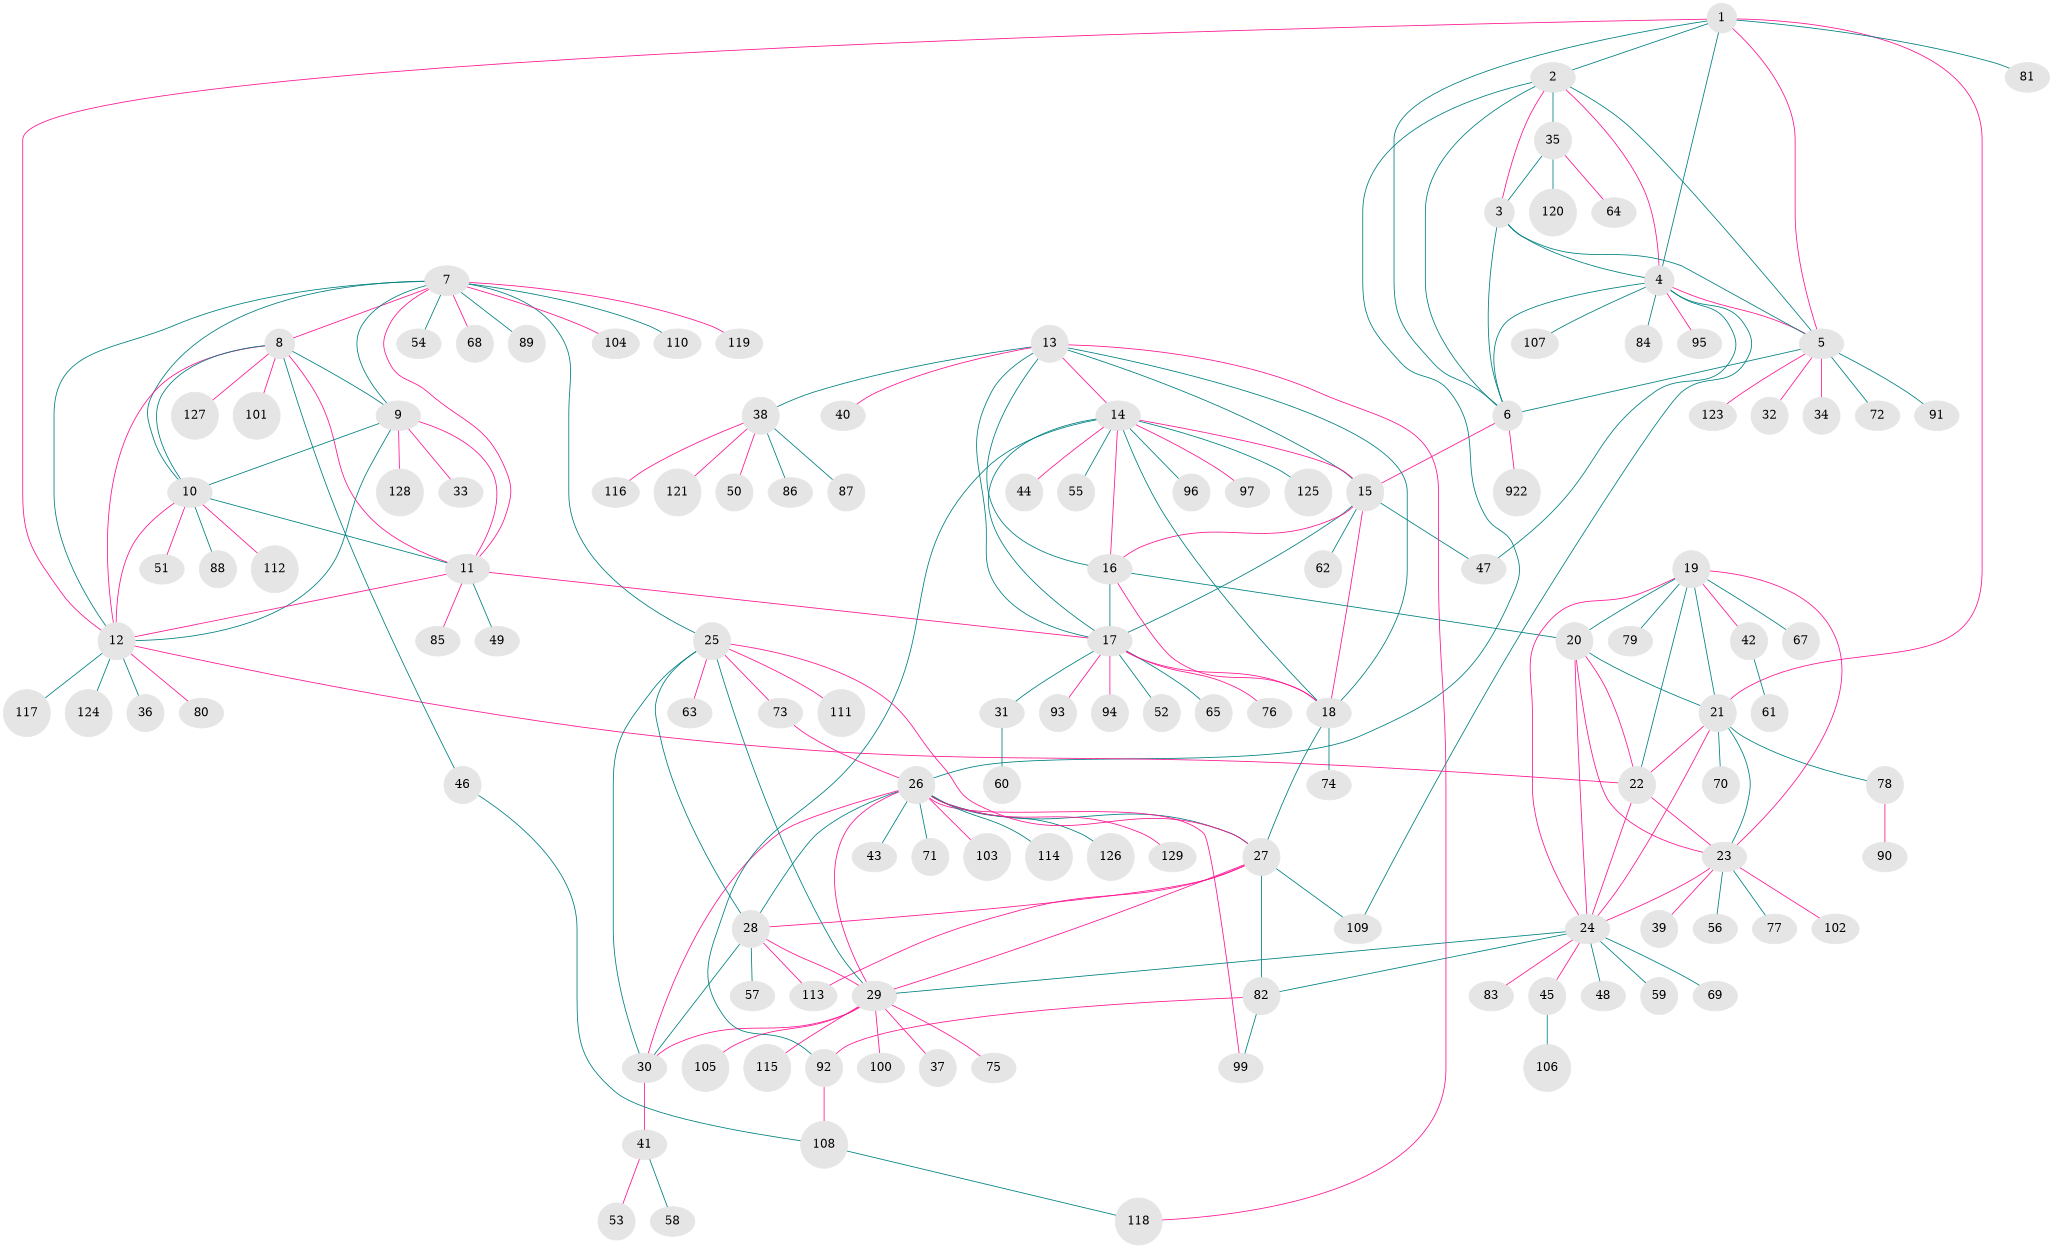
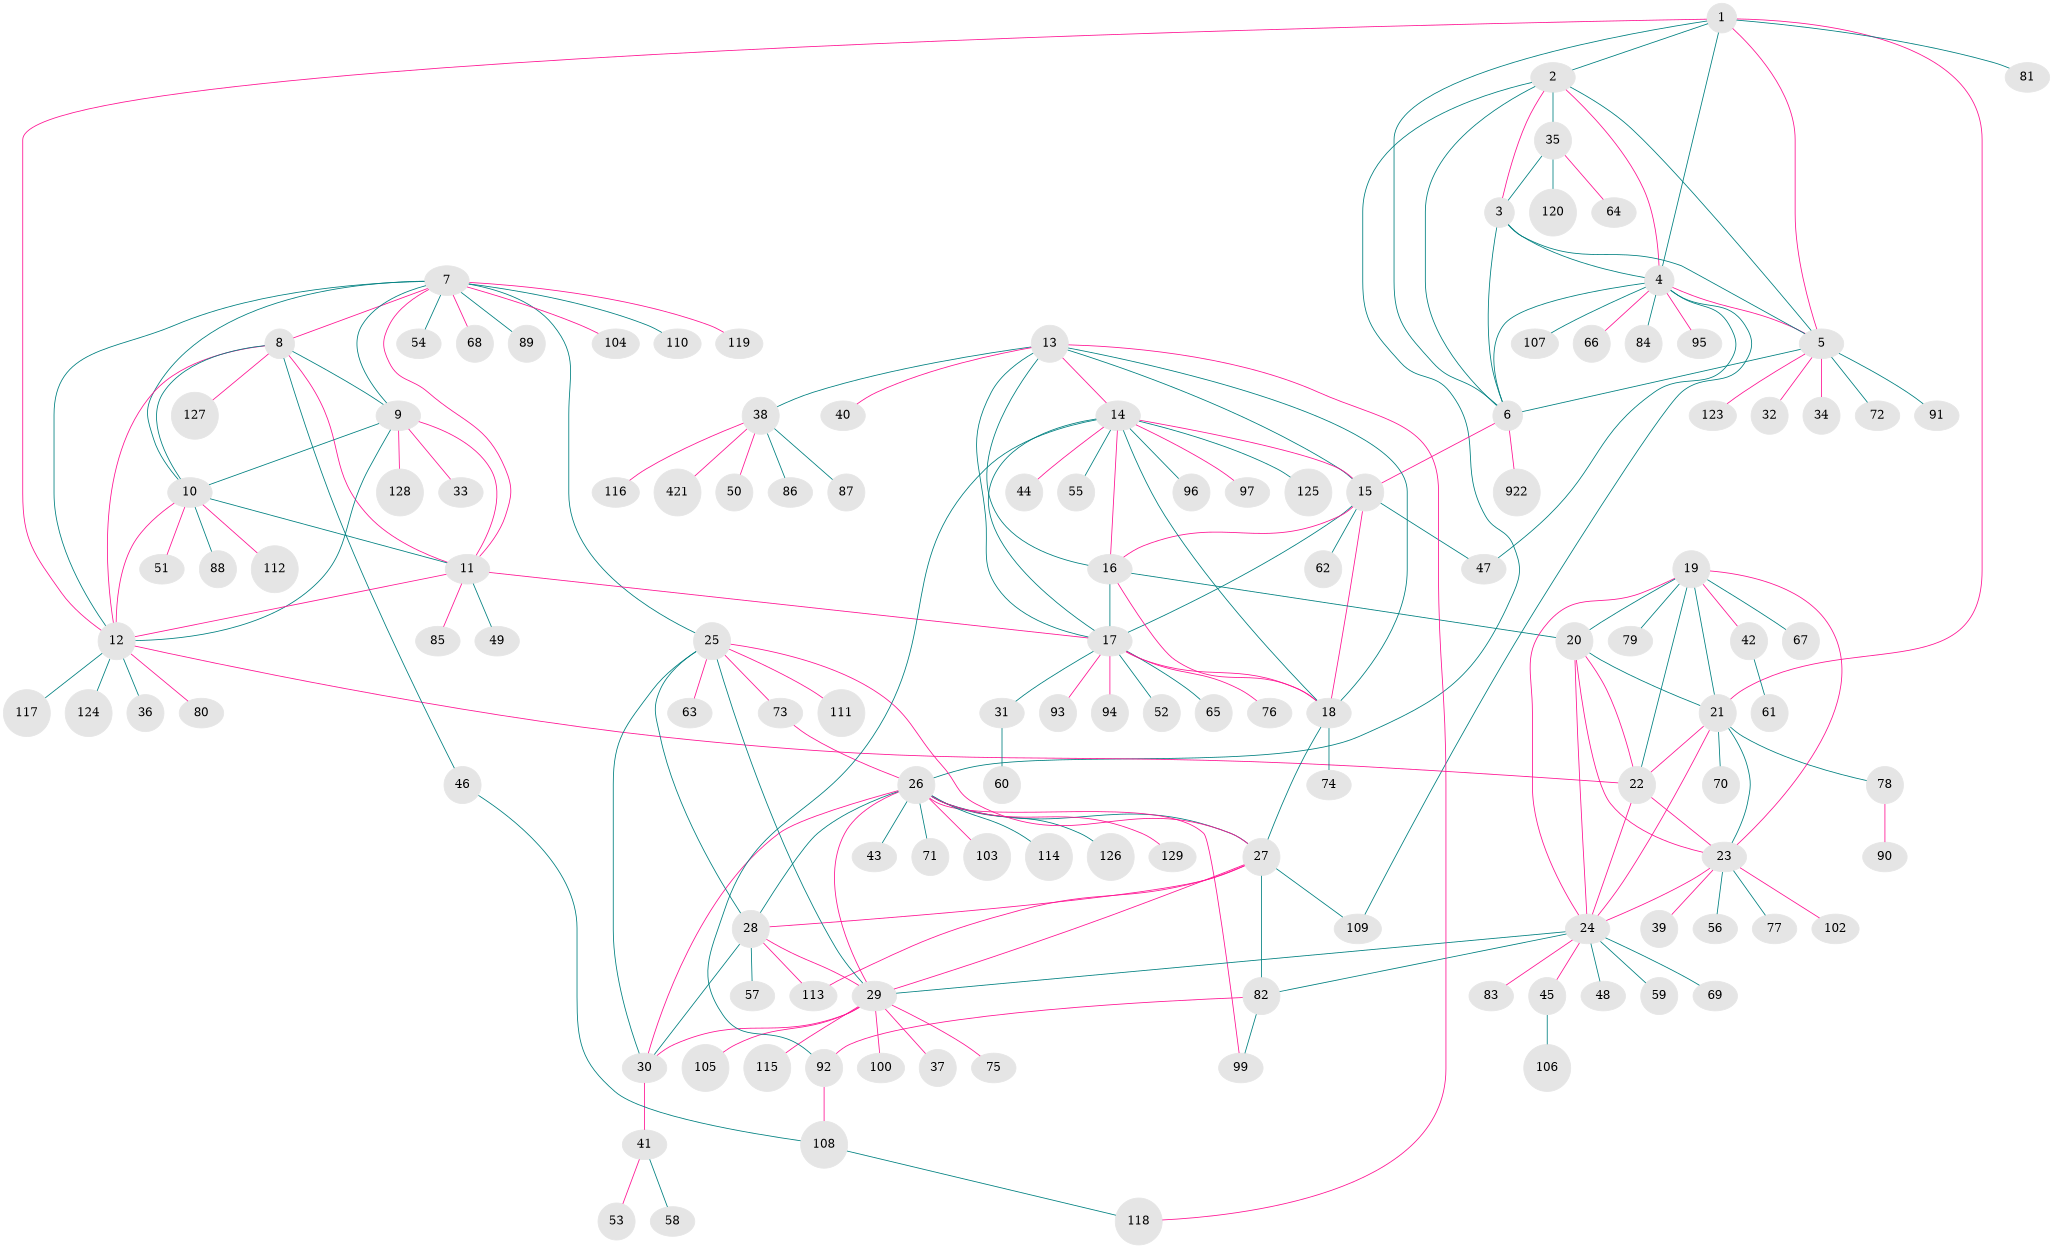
none -> (1592, 344)
(257, 416) -> none
(678, 492) -> (678, 492)
